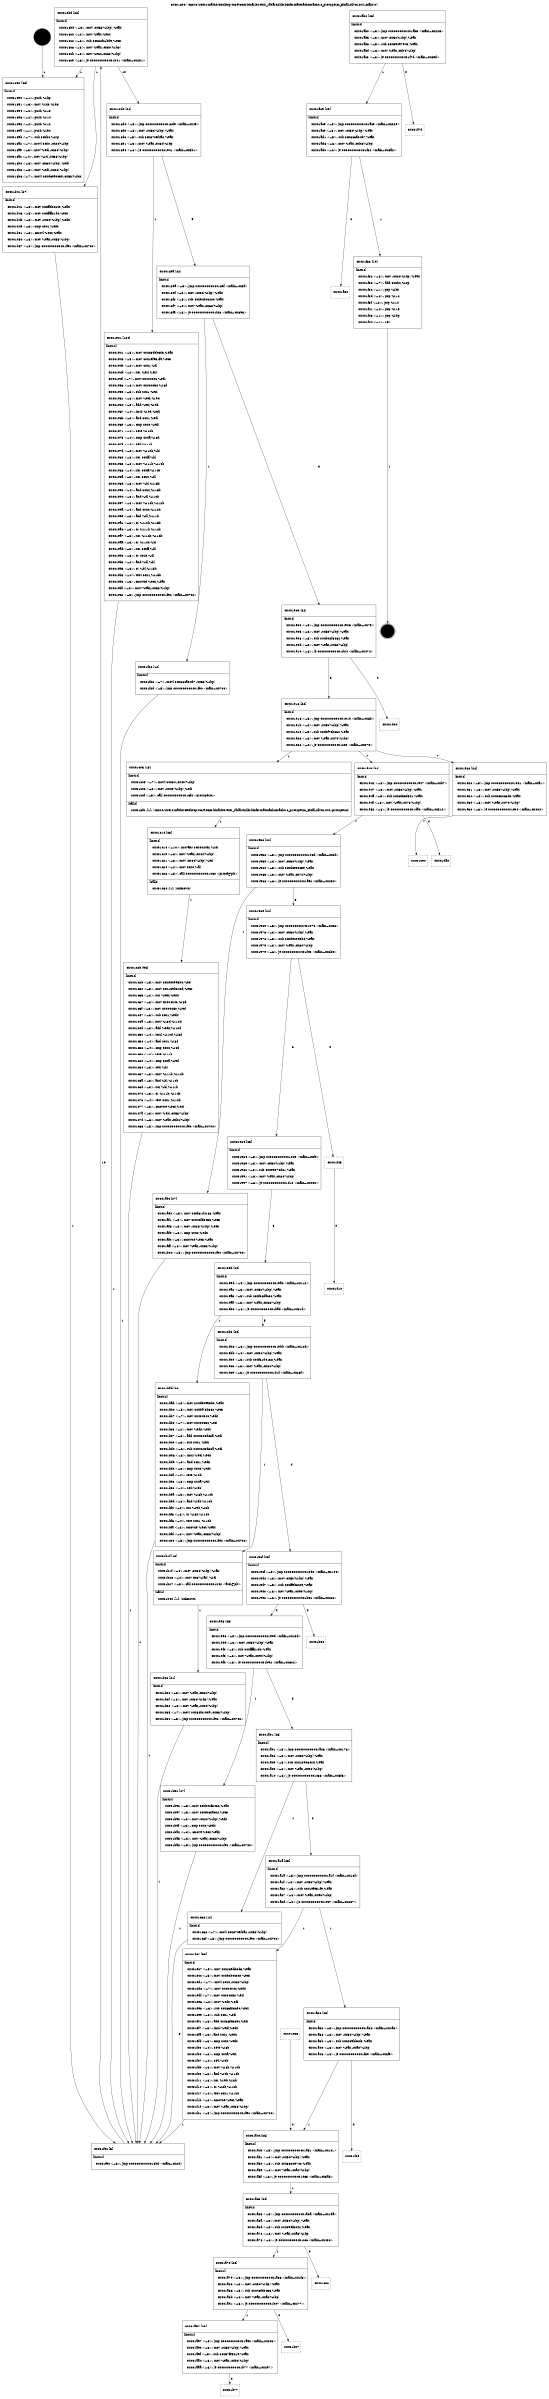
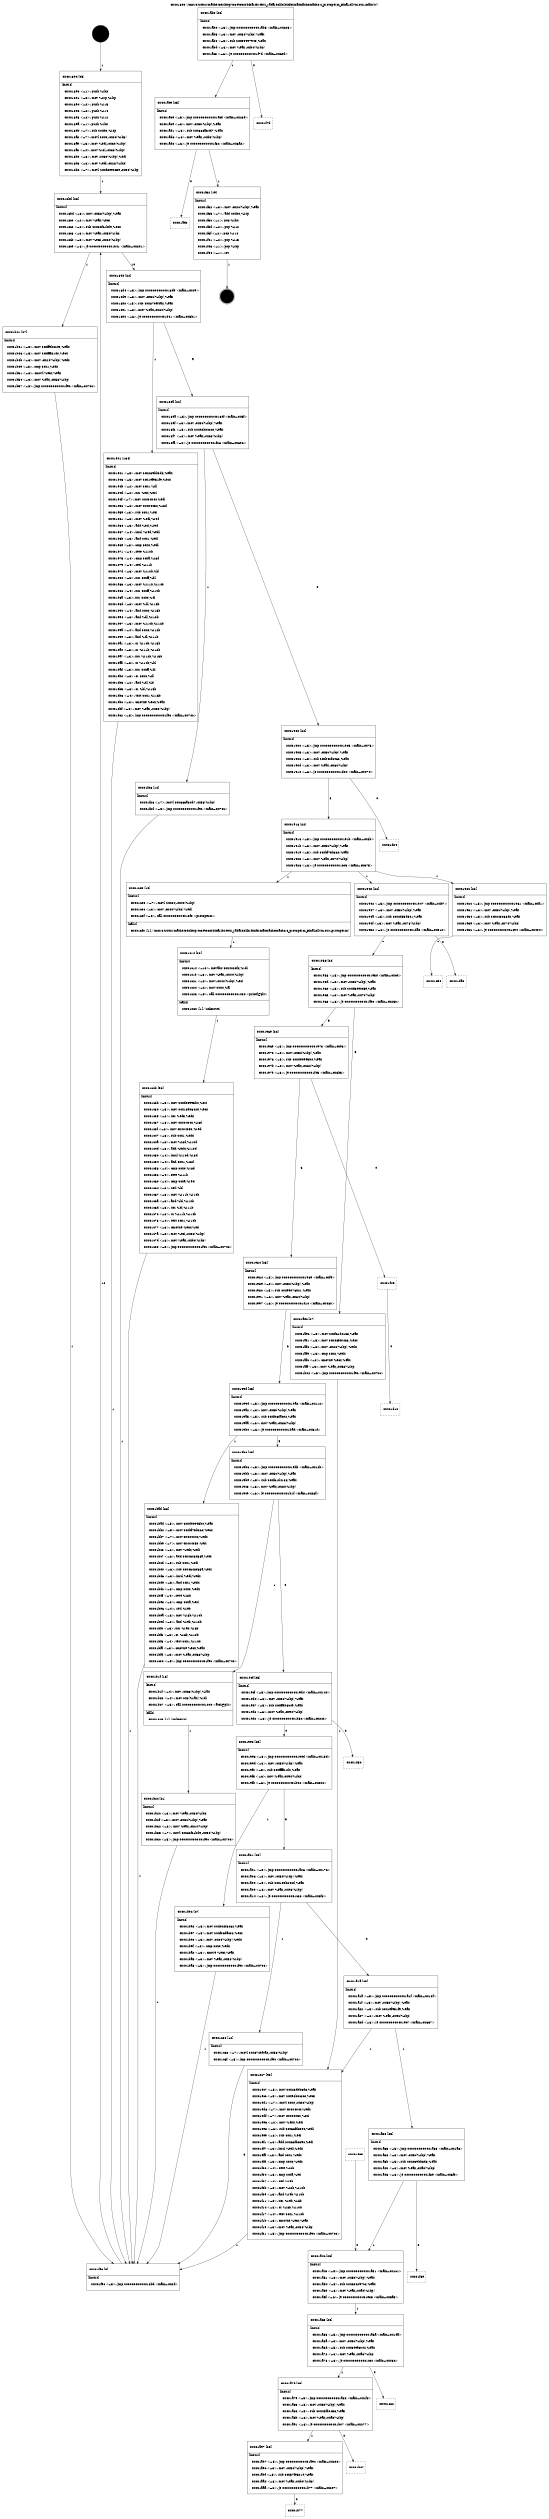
(80, 71) -> (101, 184)
(243, 932) -> (355, 1052)
(138, 1696) -> (338, 1707)
